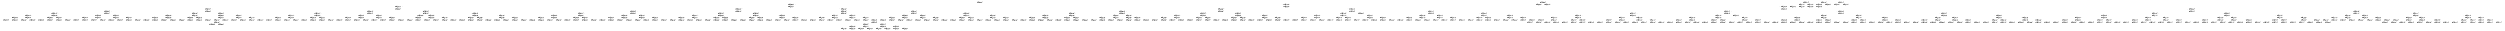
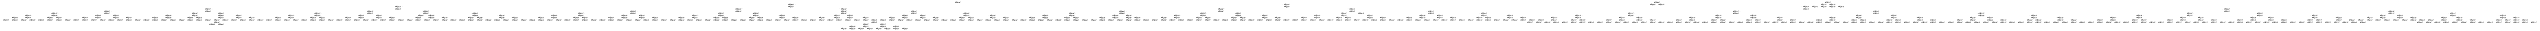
none -> (1753, 18)
